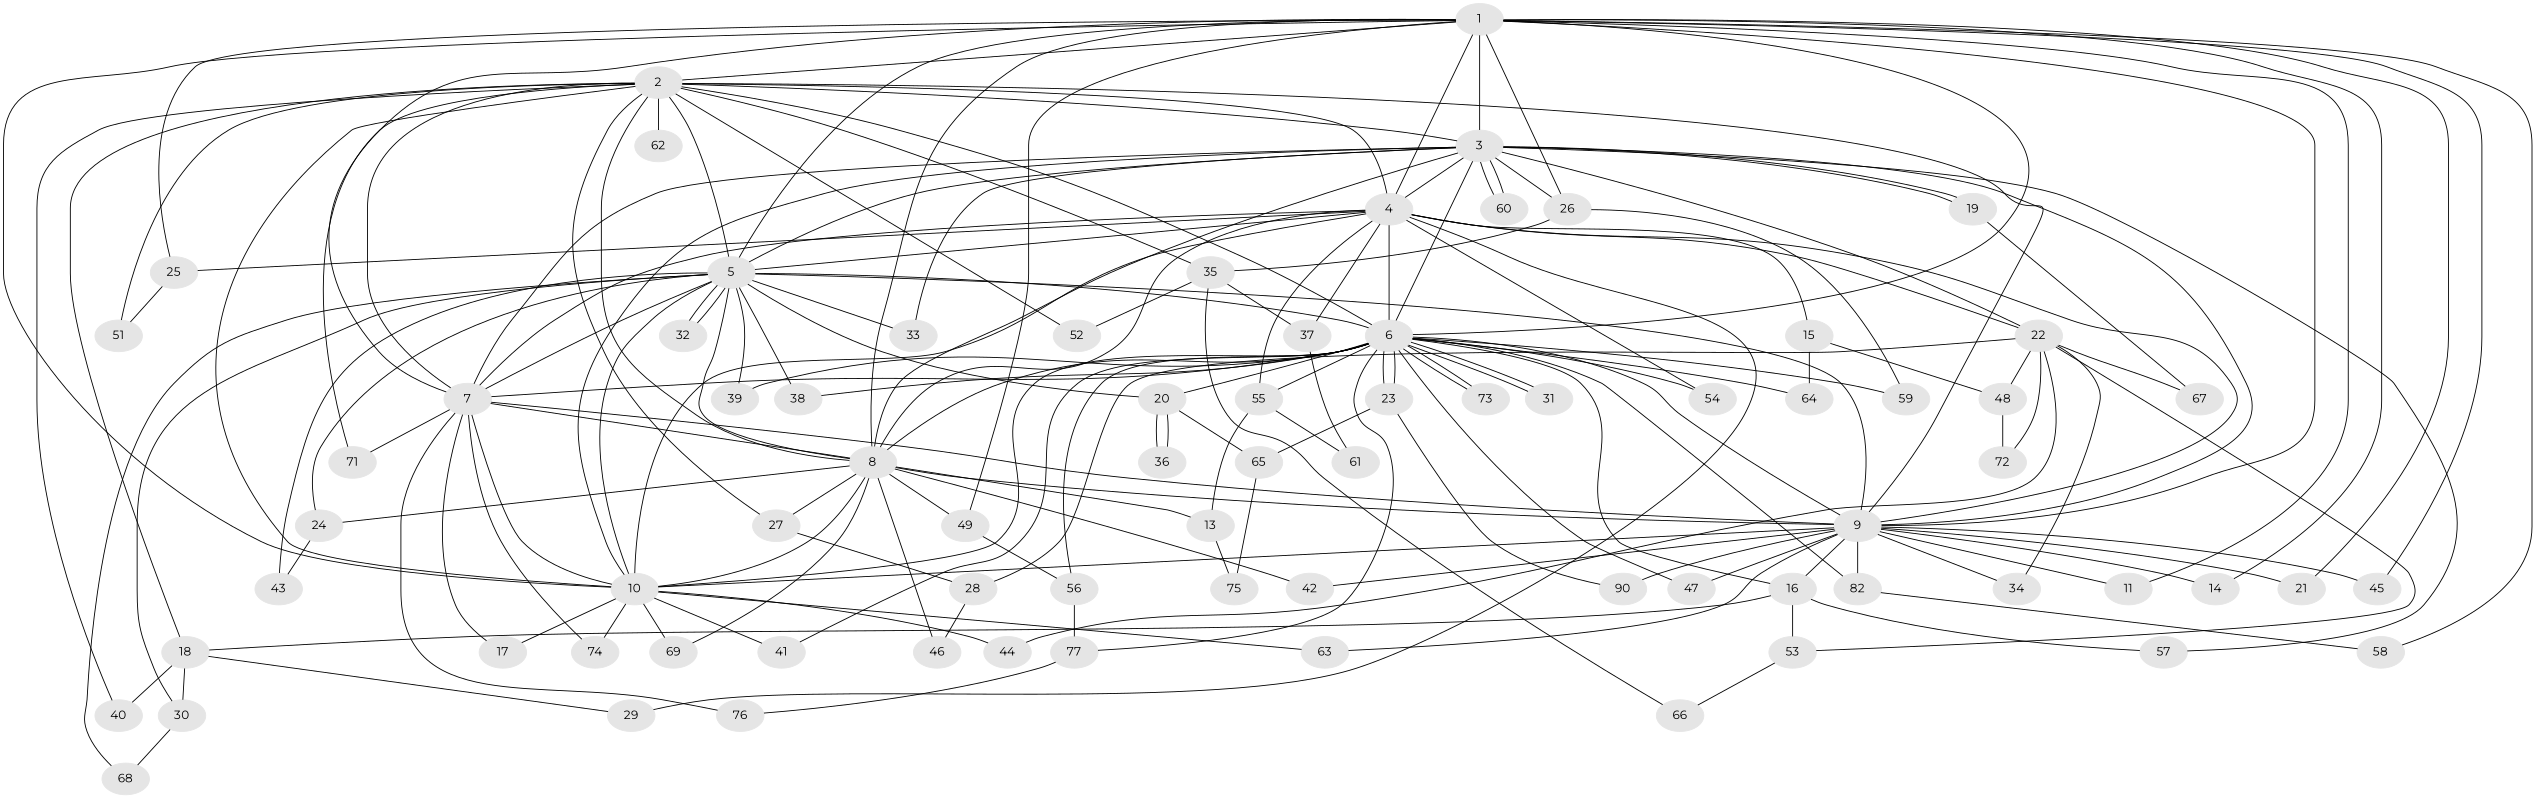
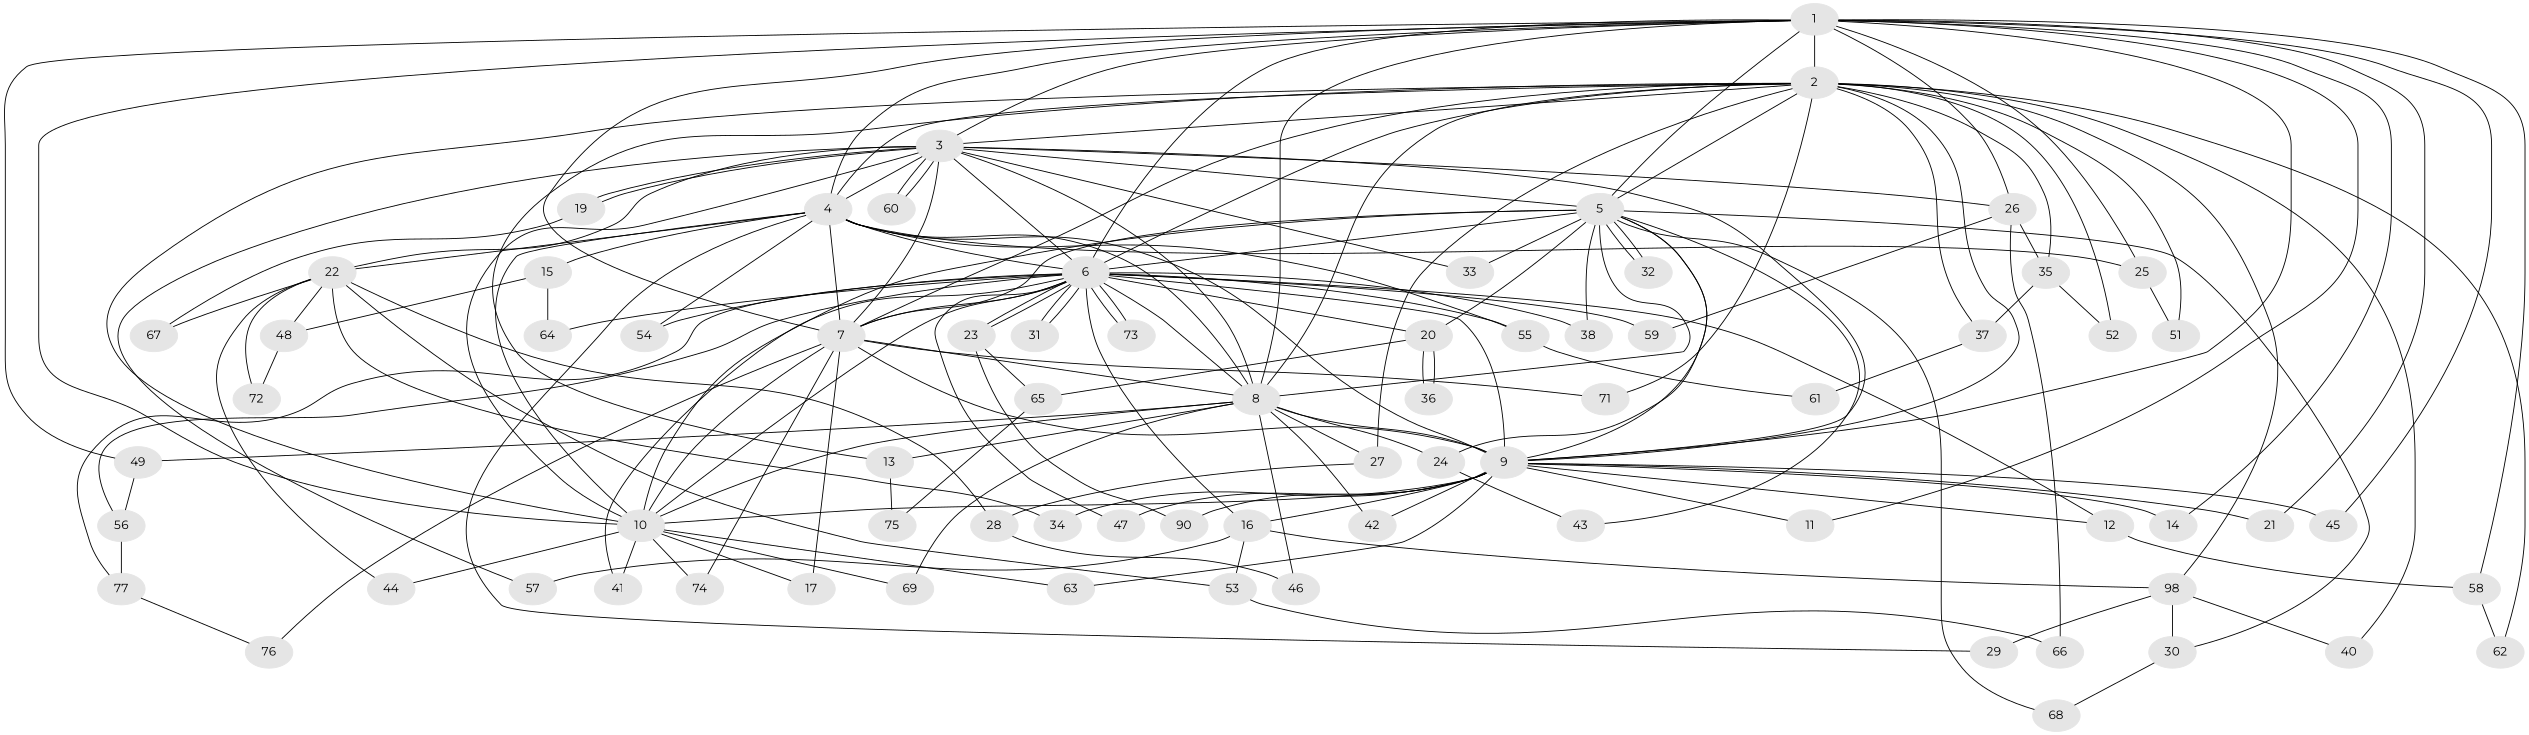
(1060, 241) -> none
(1348, 273) -> (1935, 184)
(735, 399) -> none
(1223, 459) -> (887, 127)
(1374, 516) -> (2048, 428)
(1858, 589) -> (2110, 526)
none -> (2488, 621)
(186, 652) -> (2172, 589)
